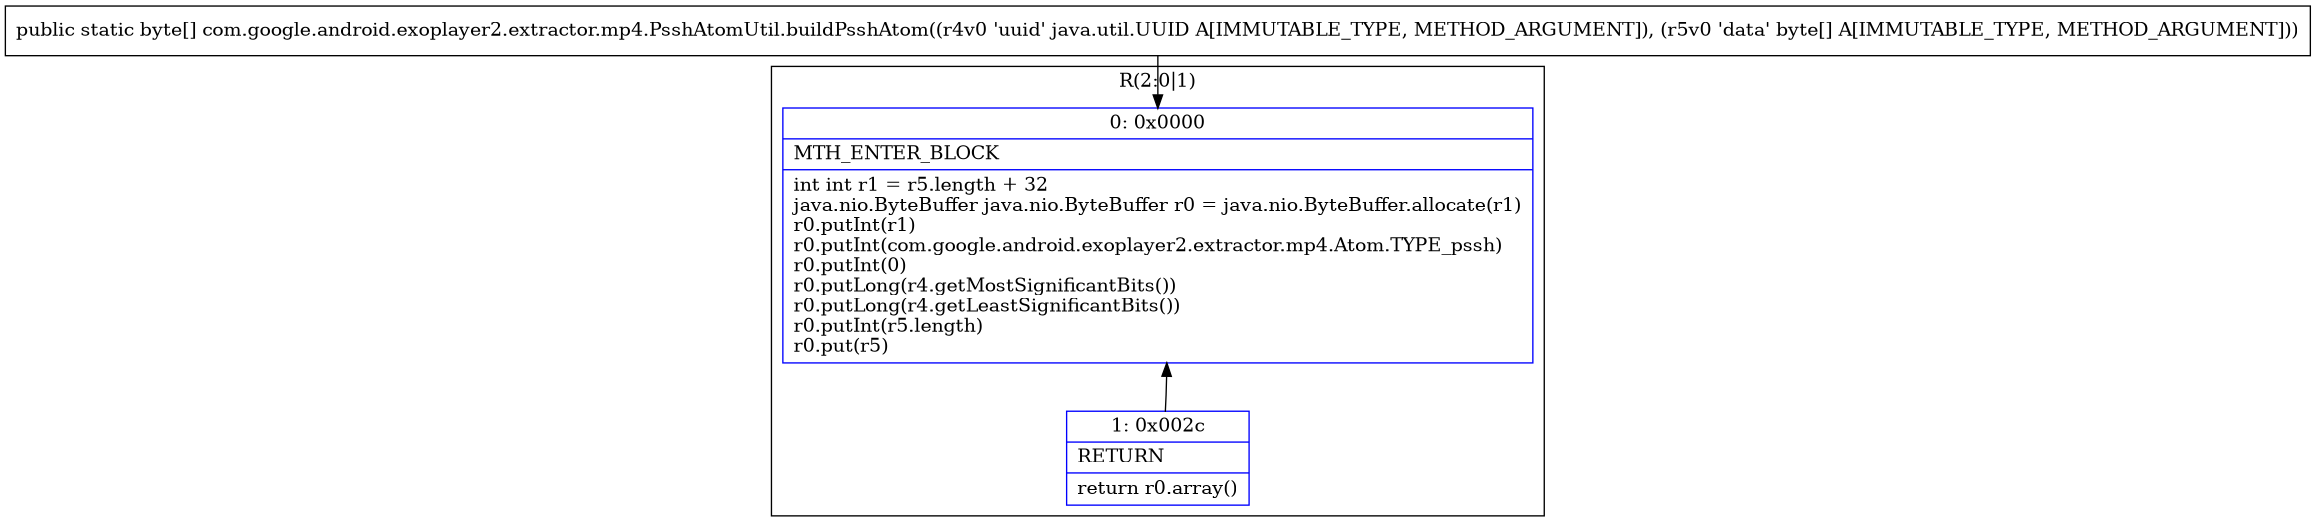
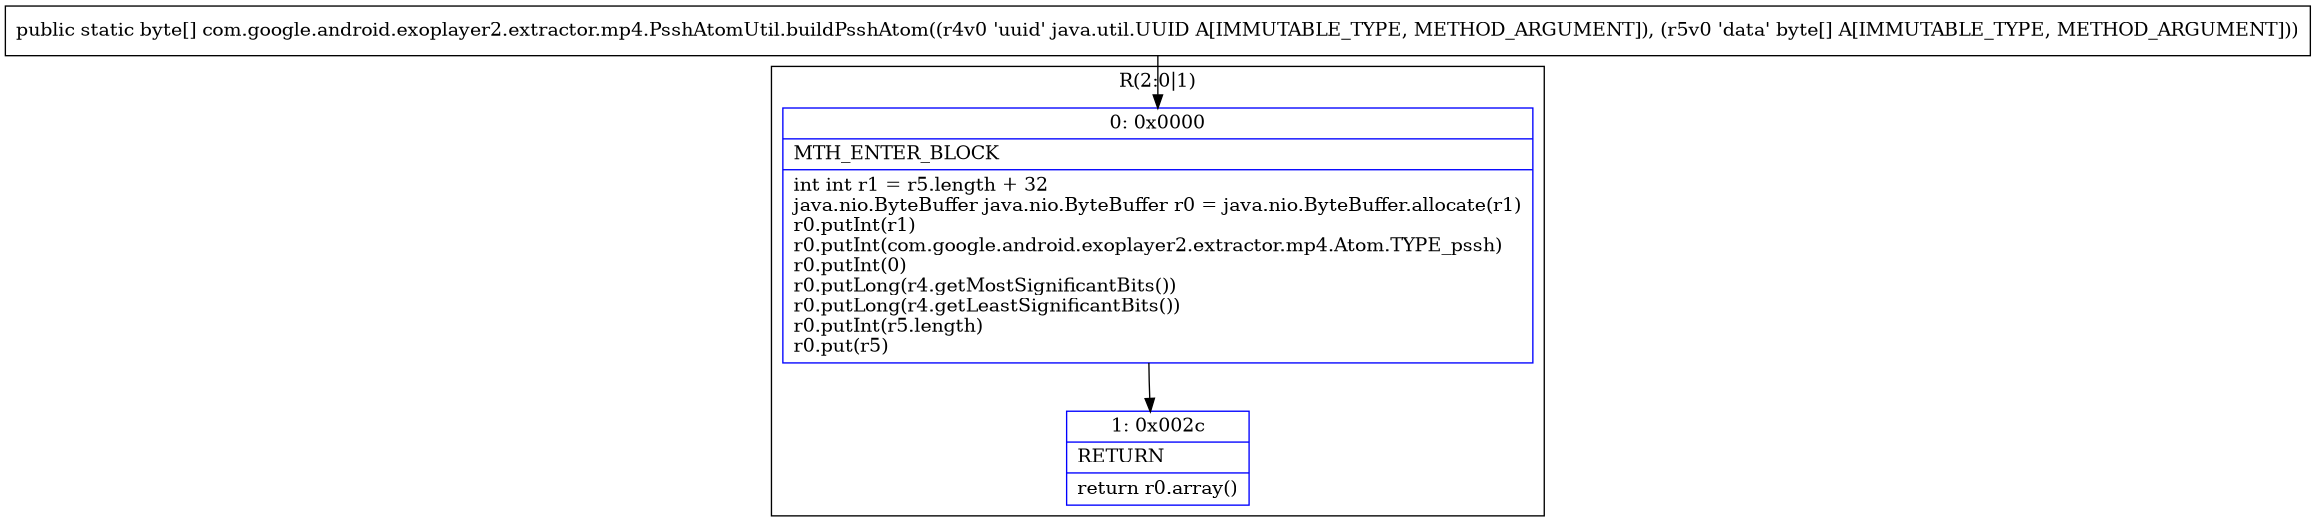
(1166, 394) -> (1149, 381)
